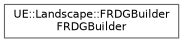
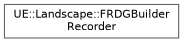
(92, 21) -> (92, 21)
